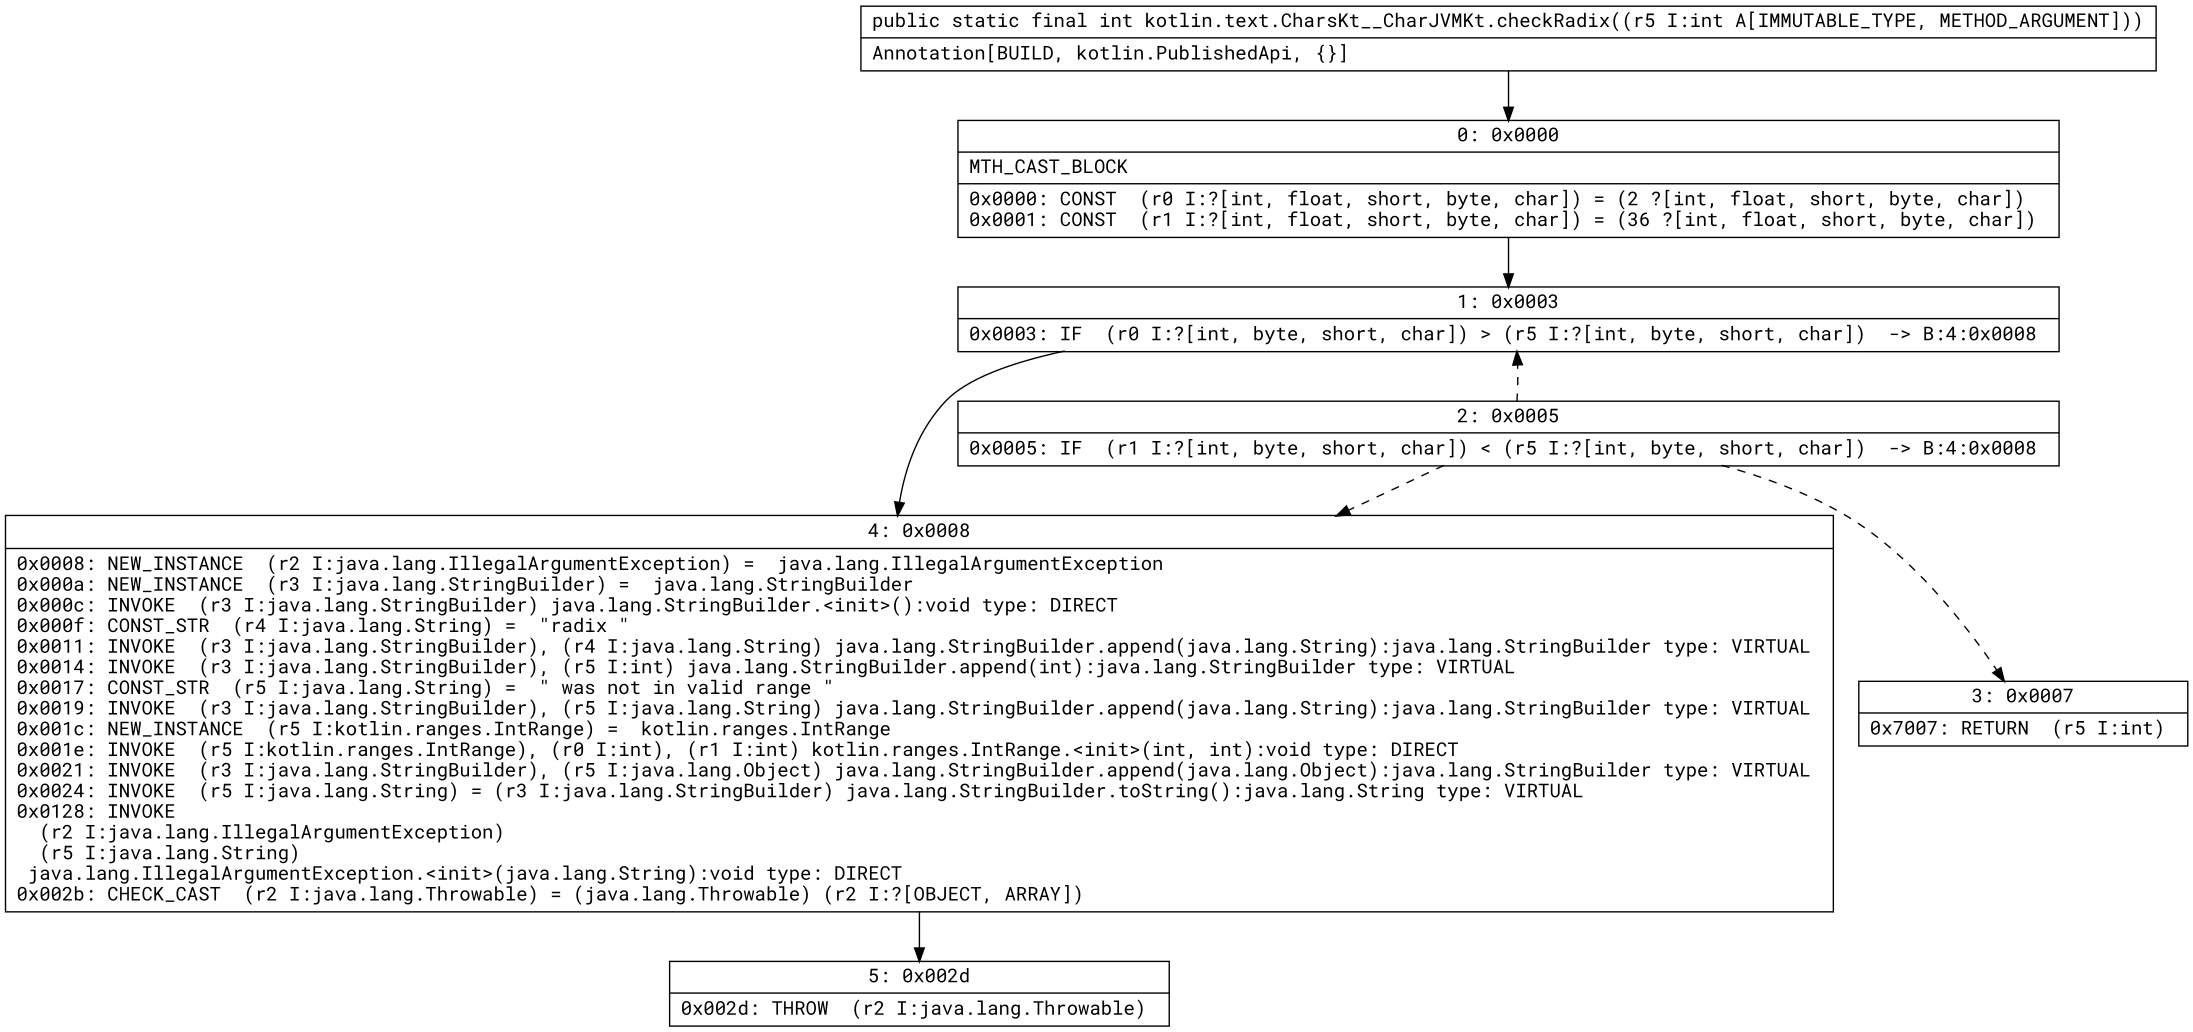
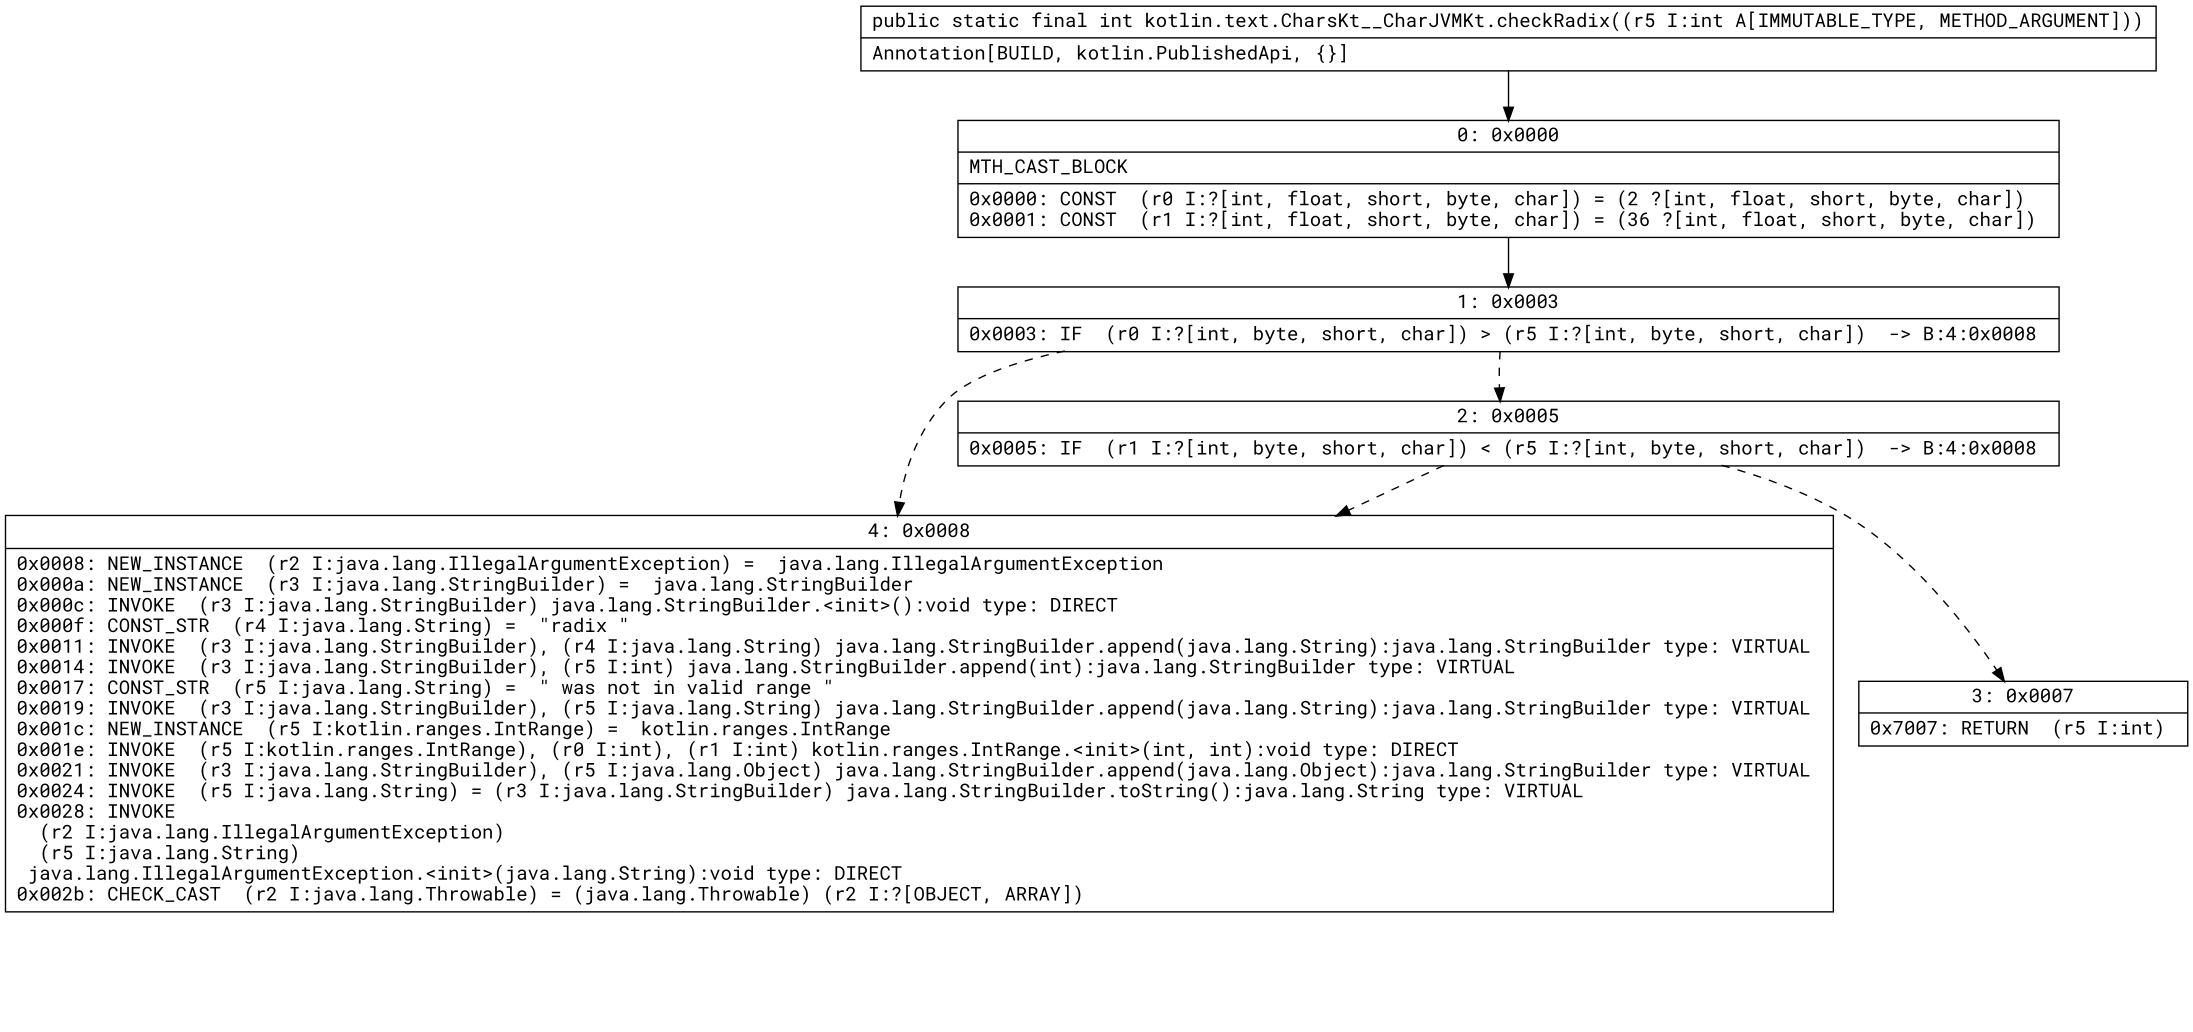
(1518, 383) -> (1499, 369)
(952, 395) -> (952, 395)
(108, 812) -> (108, 812)
(919, 994) -> none
